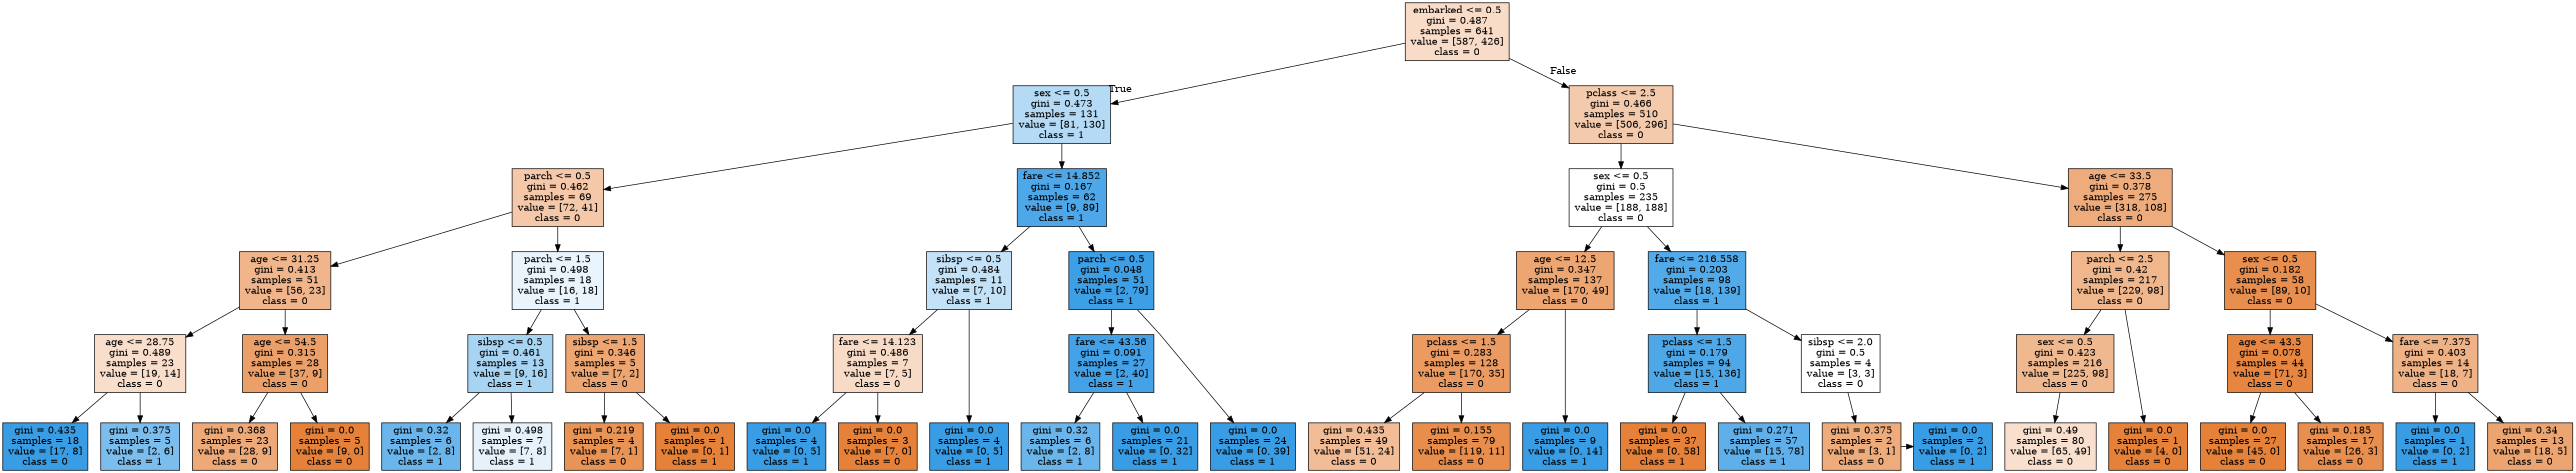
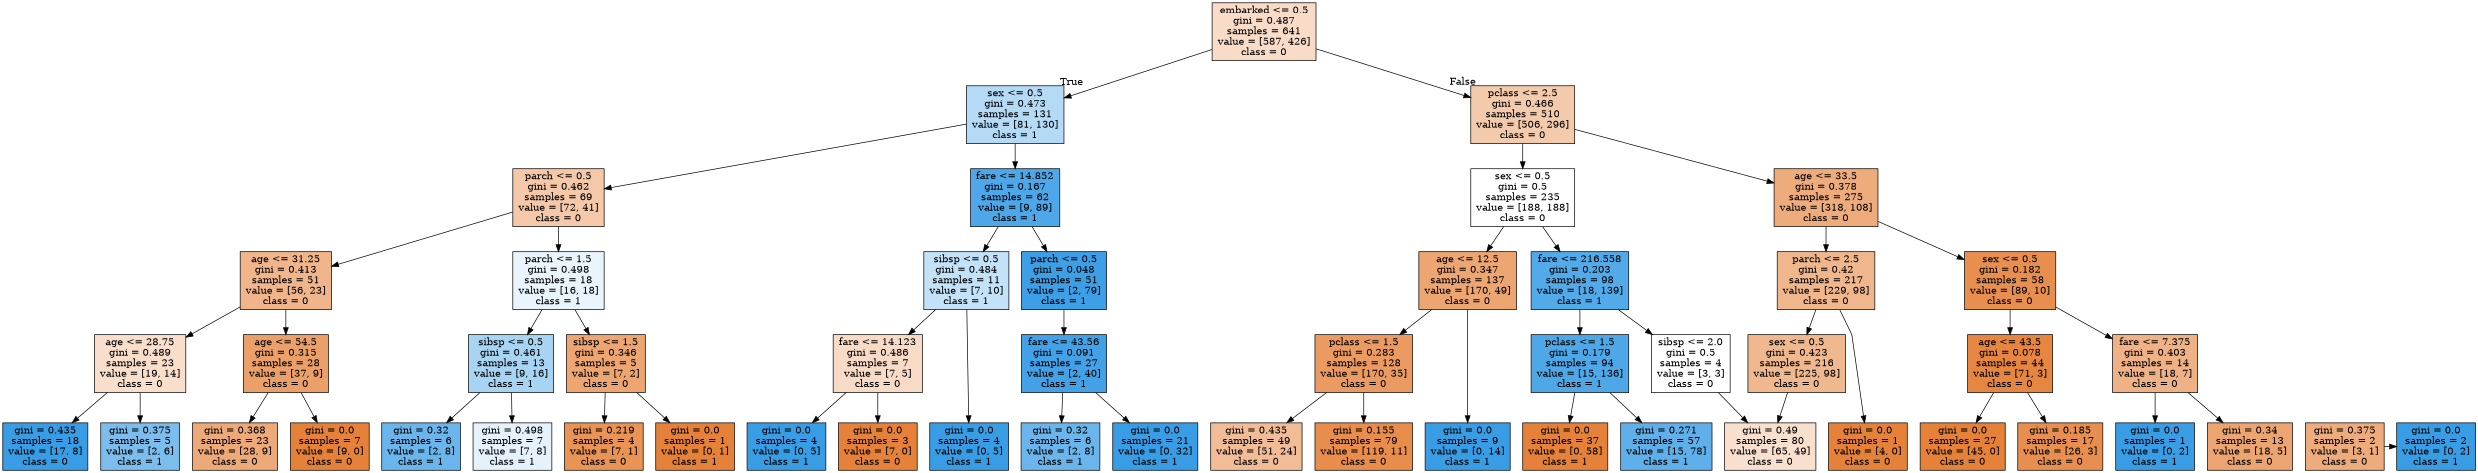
(1851, 404) -> (1730, 405)
(330, 447) -> (330, 447)
(1253, 447) -> none
